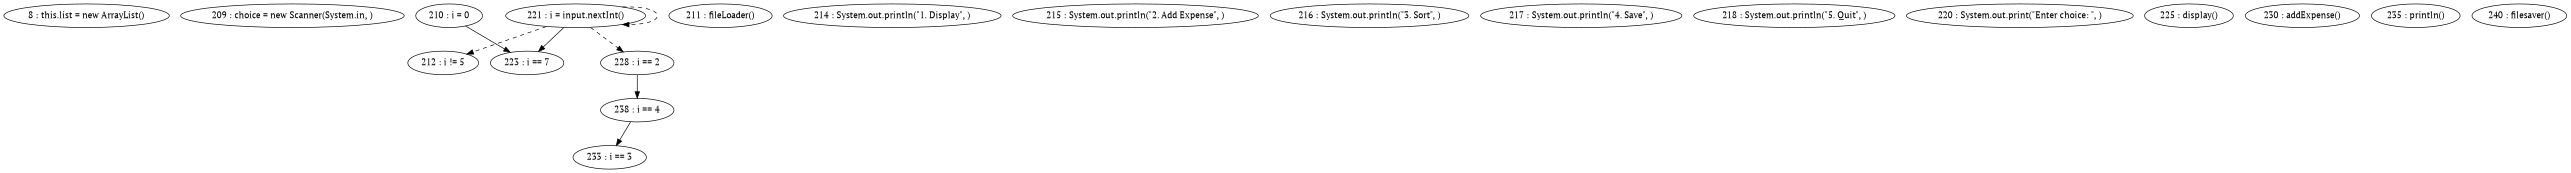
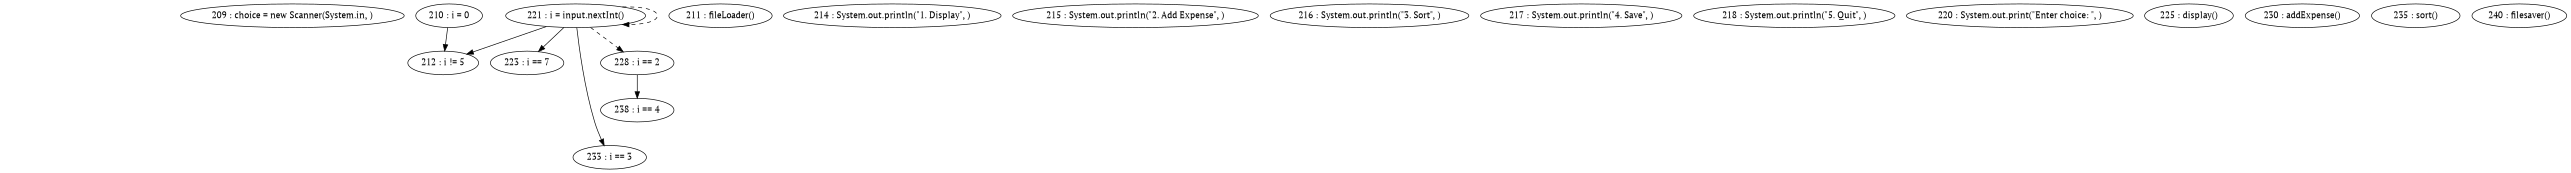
(87, 16) -> none
(2416, 16) -> (2416, 16)
(485, 38) -> (447, 36)
(510, 39) -> (510, 39)
(625, 131) -> (586, 84)
